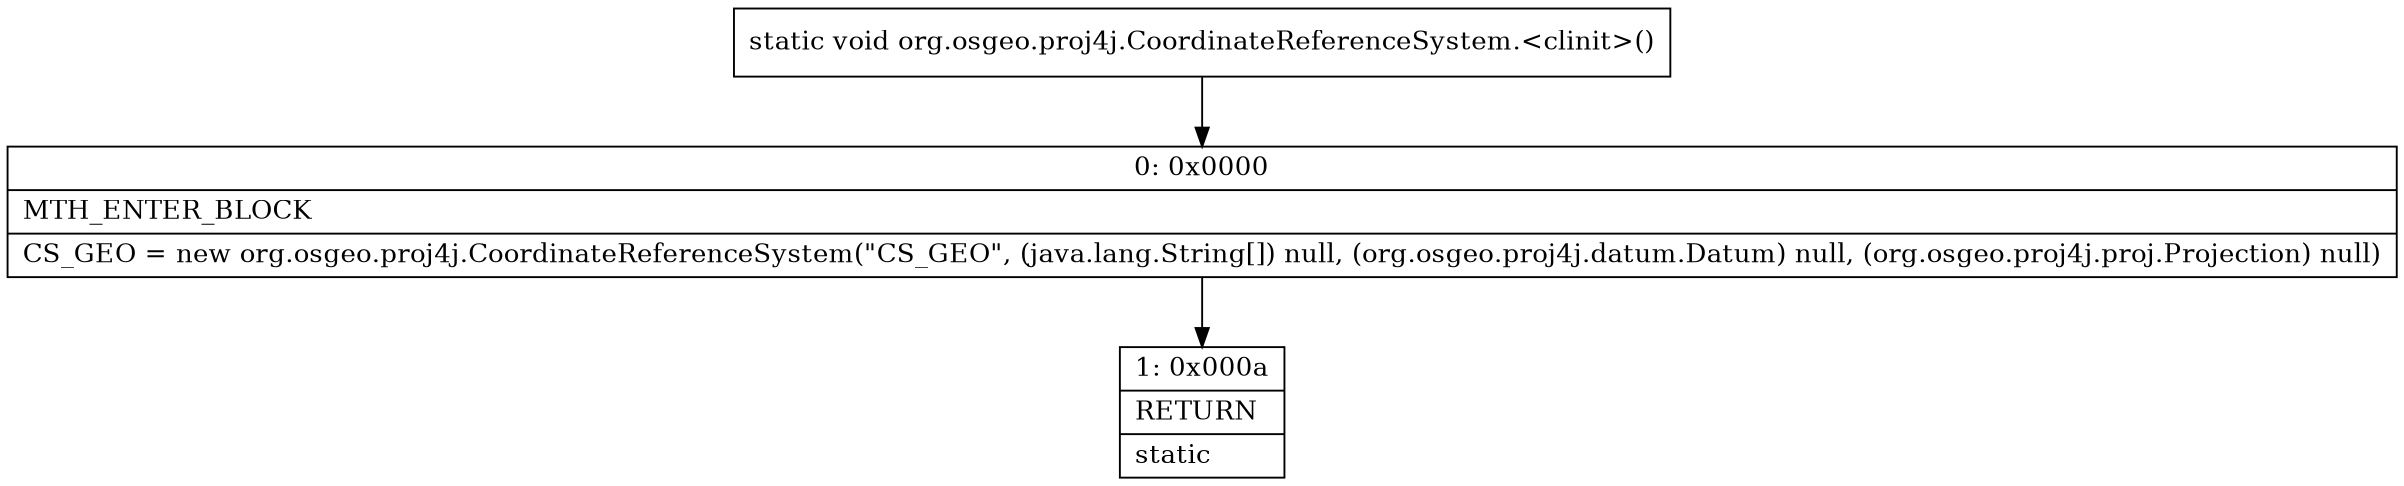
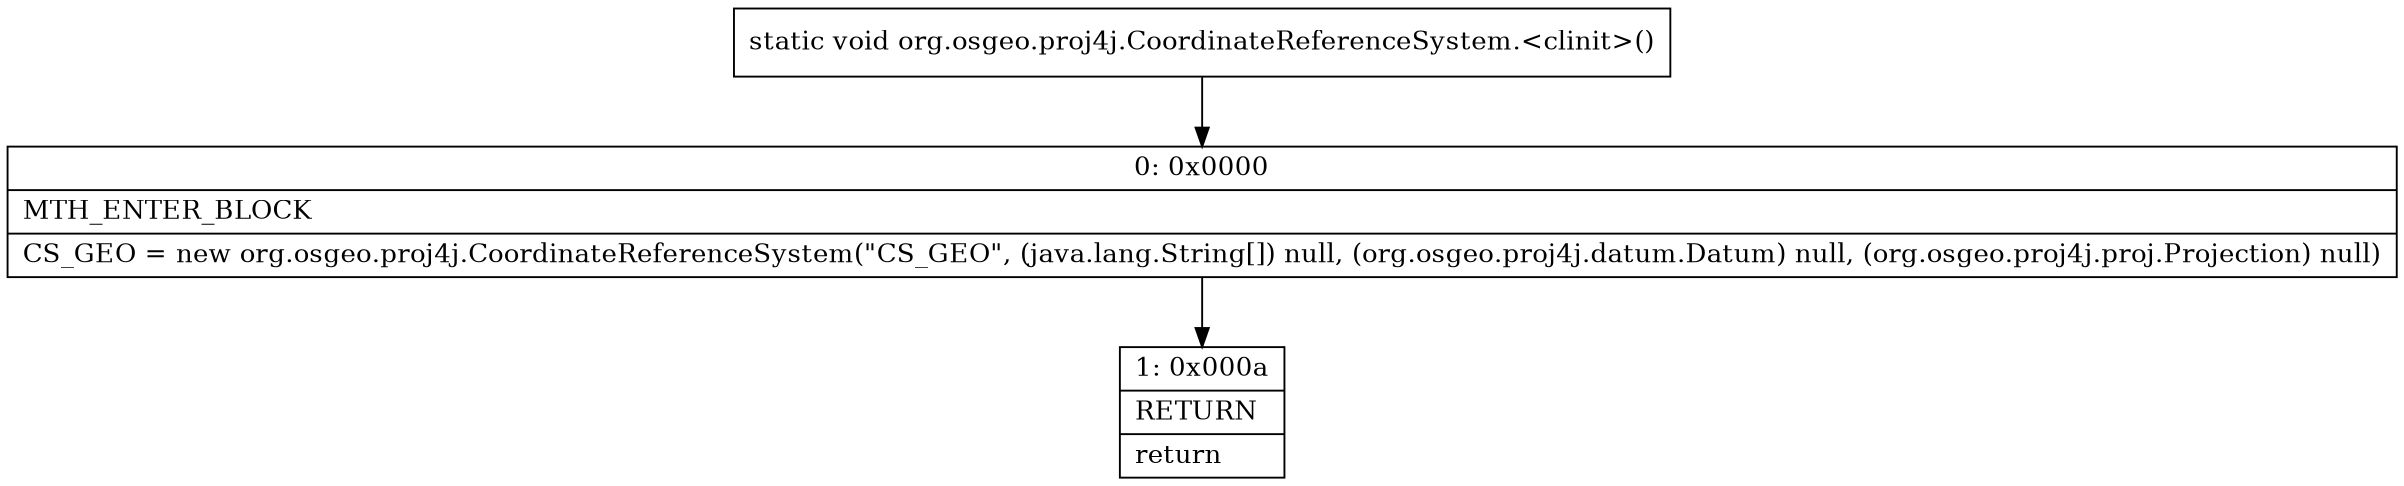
(1173, 455) -> (1179, 455)
